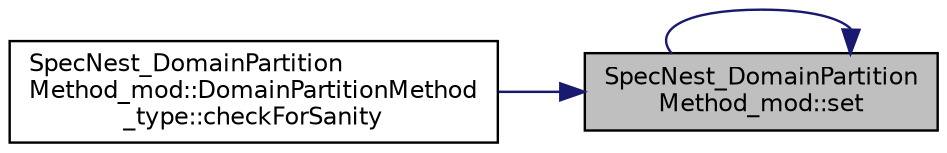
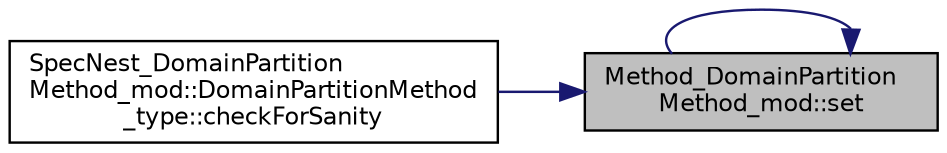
(761, 92) -> (761, 92)
